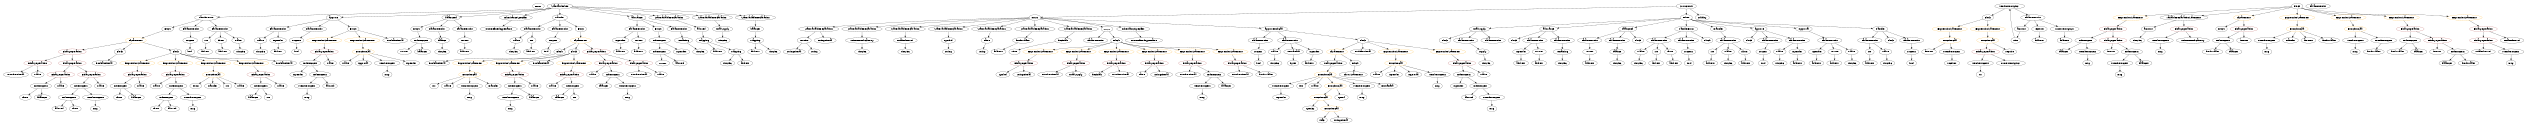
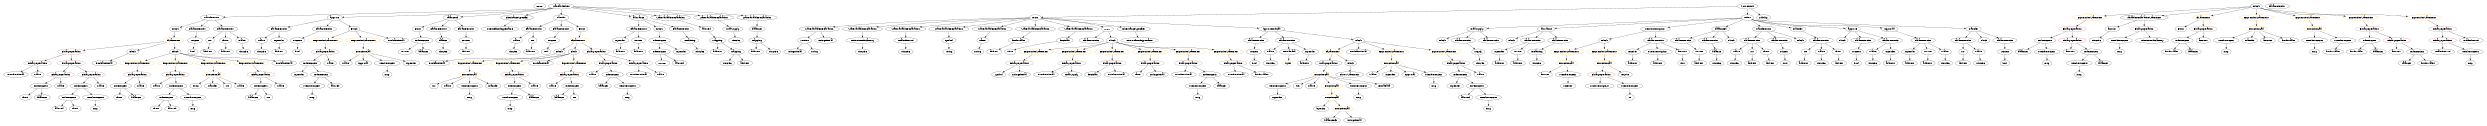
(2011, 24) -> (1706, 23)
(1293, 63) -> (1288, 63)
(1341, 97) -> none
(1322, 120) -> (1331, 120)
